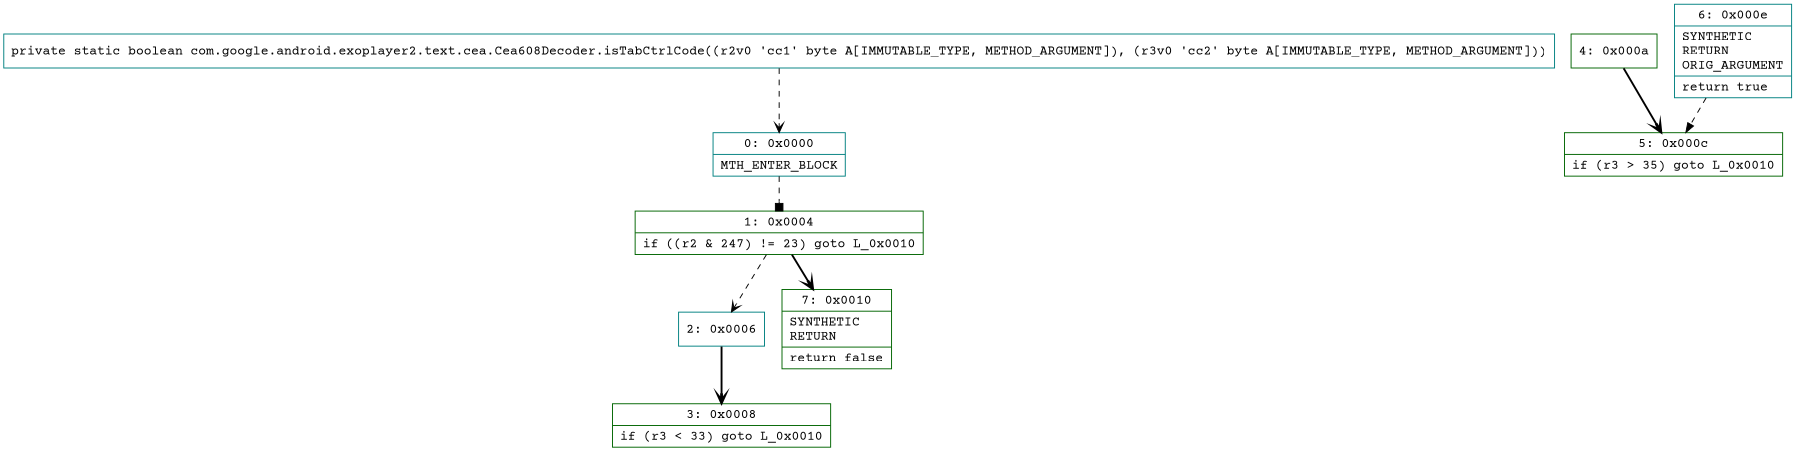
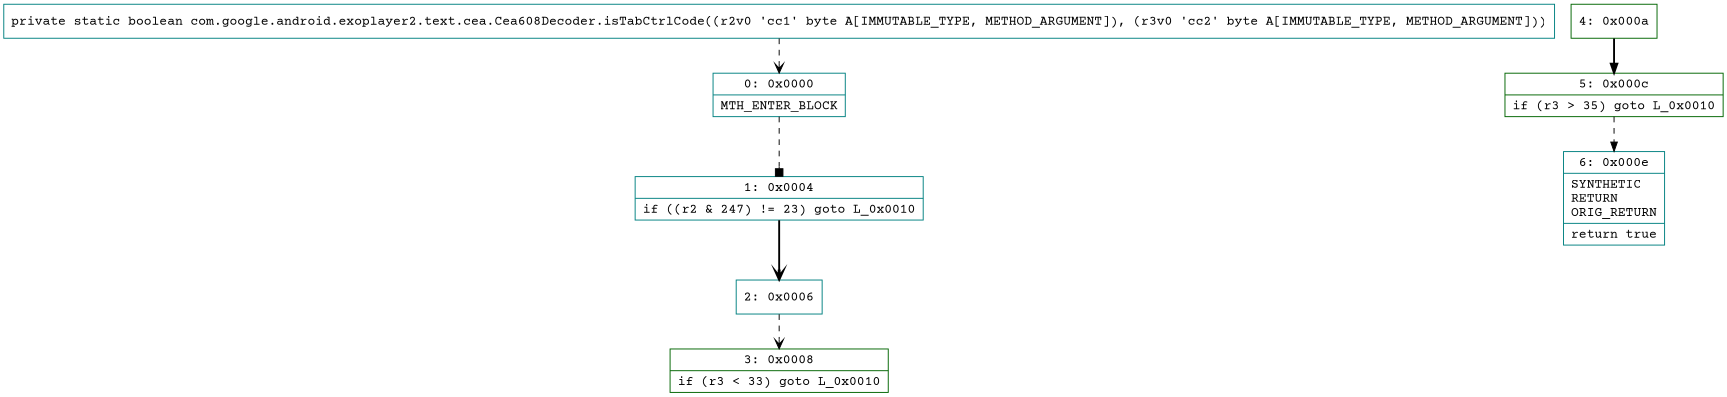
(1733, 65) -> (1614, 212)
(1640, 96) -> (1614, 51)
(1698, 111) -> (1614, 129)
(779, 233) -> (779, 198)
(751, 279) -> (779, 245)
(837, 329) -> none
(722, 370) -> (779, 327)
